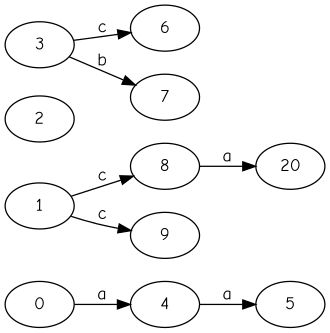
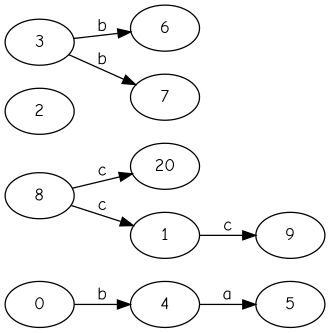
(102, 28) -> (102, 26)
(228, 157) -> (102, 171)
(96, 188) -> (96, 213)
(102, 295) -> (102, 295)
